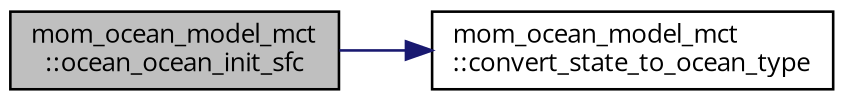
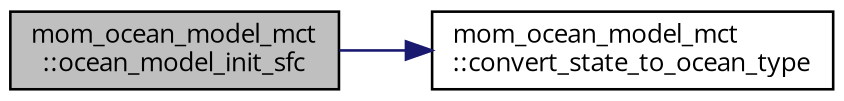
(175, 50) -> (175, 50)
